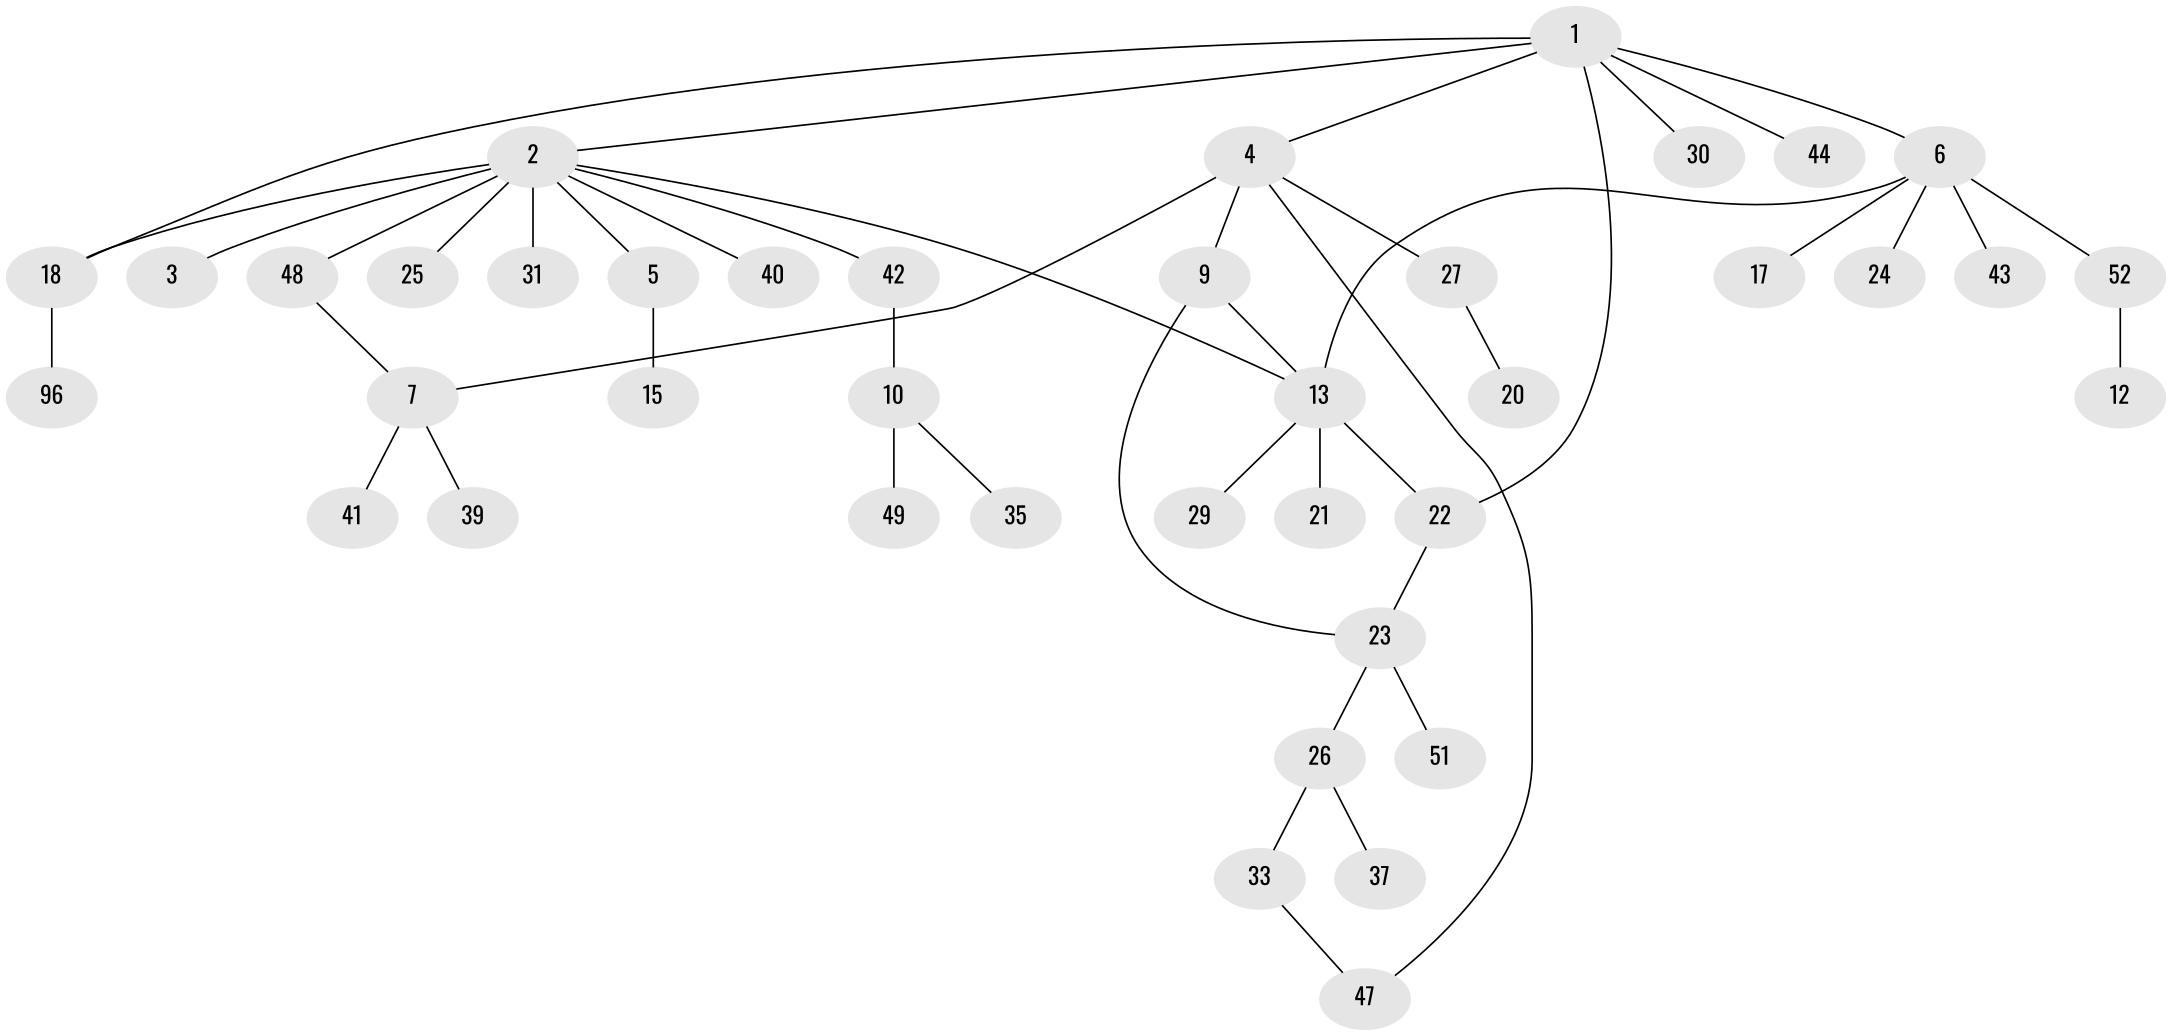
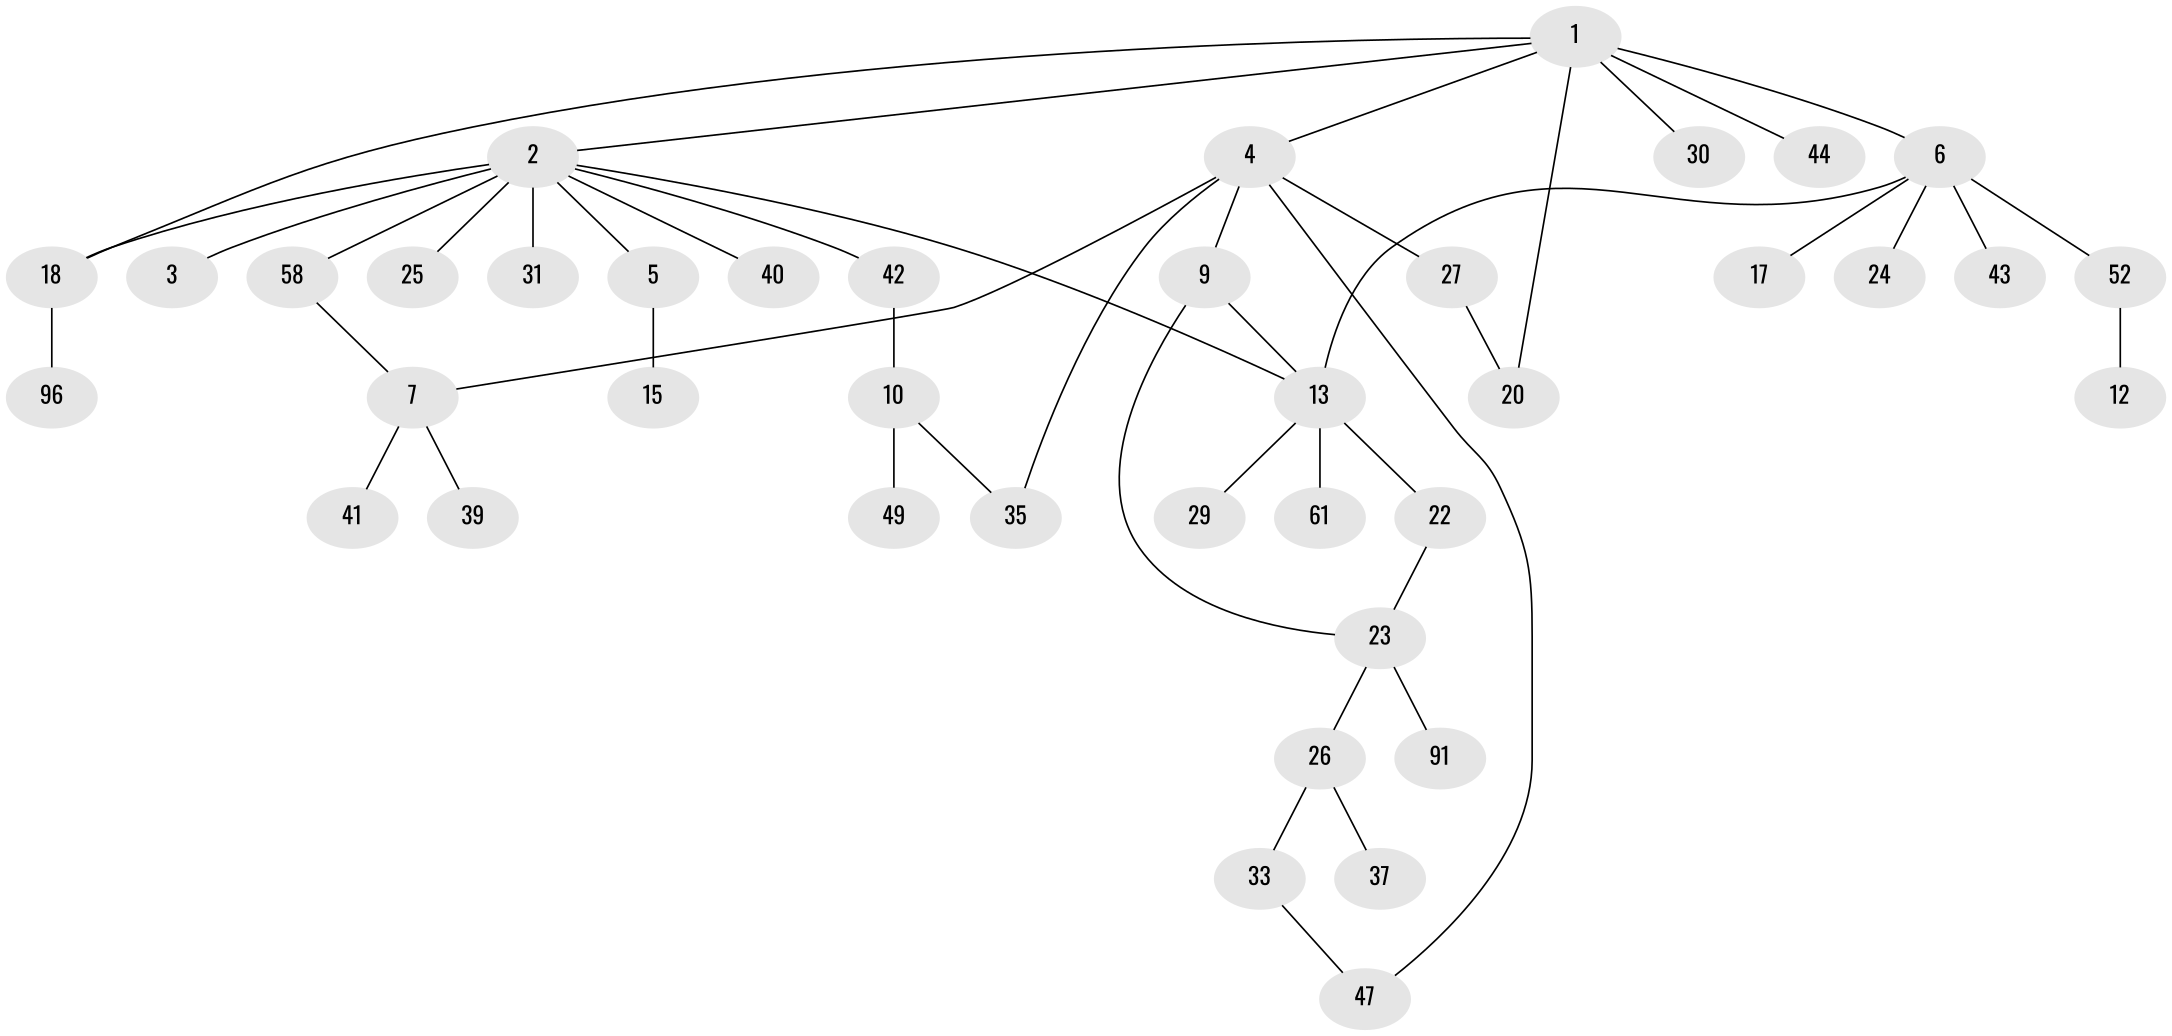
(292, 277) -> (292, 277)
(1608, 310) -> (1545, 217)
none -> (1099, 318)
(1320, 518) -> (1320, 518)
(1440, 759) -> (1440, 759)
